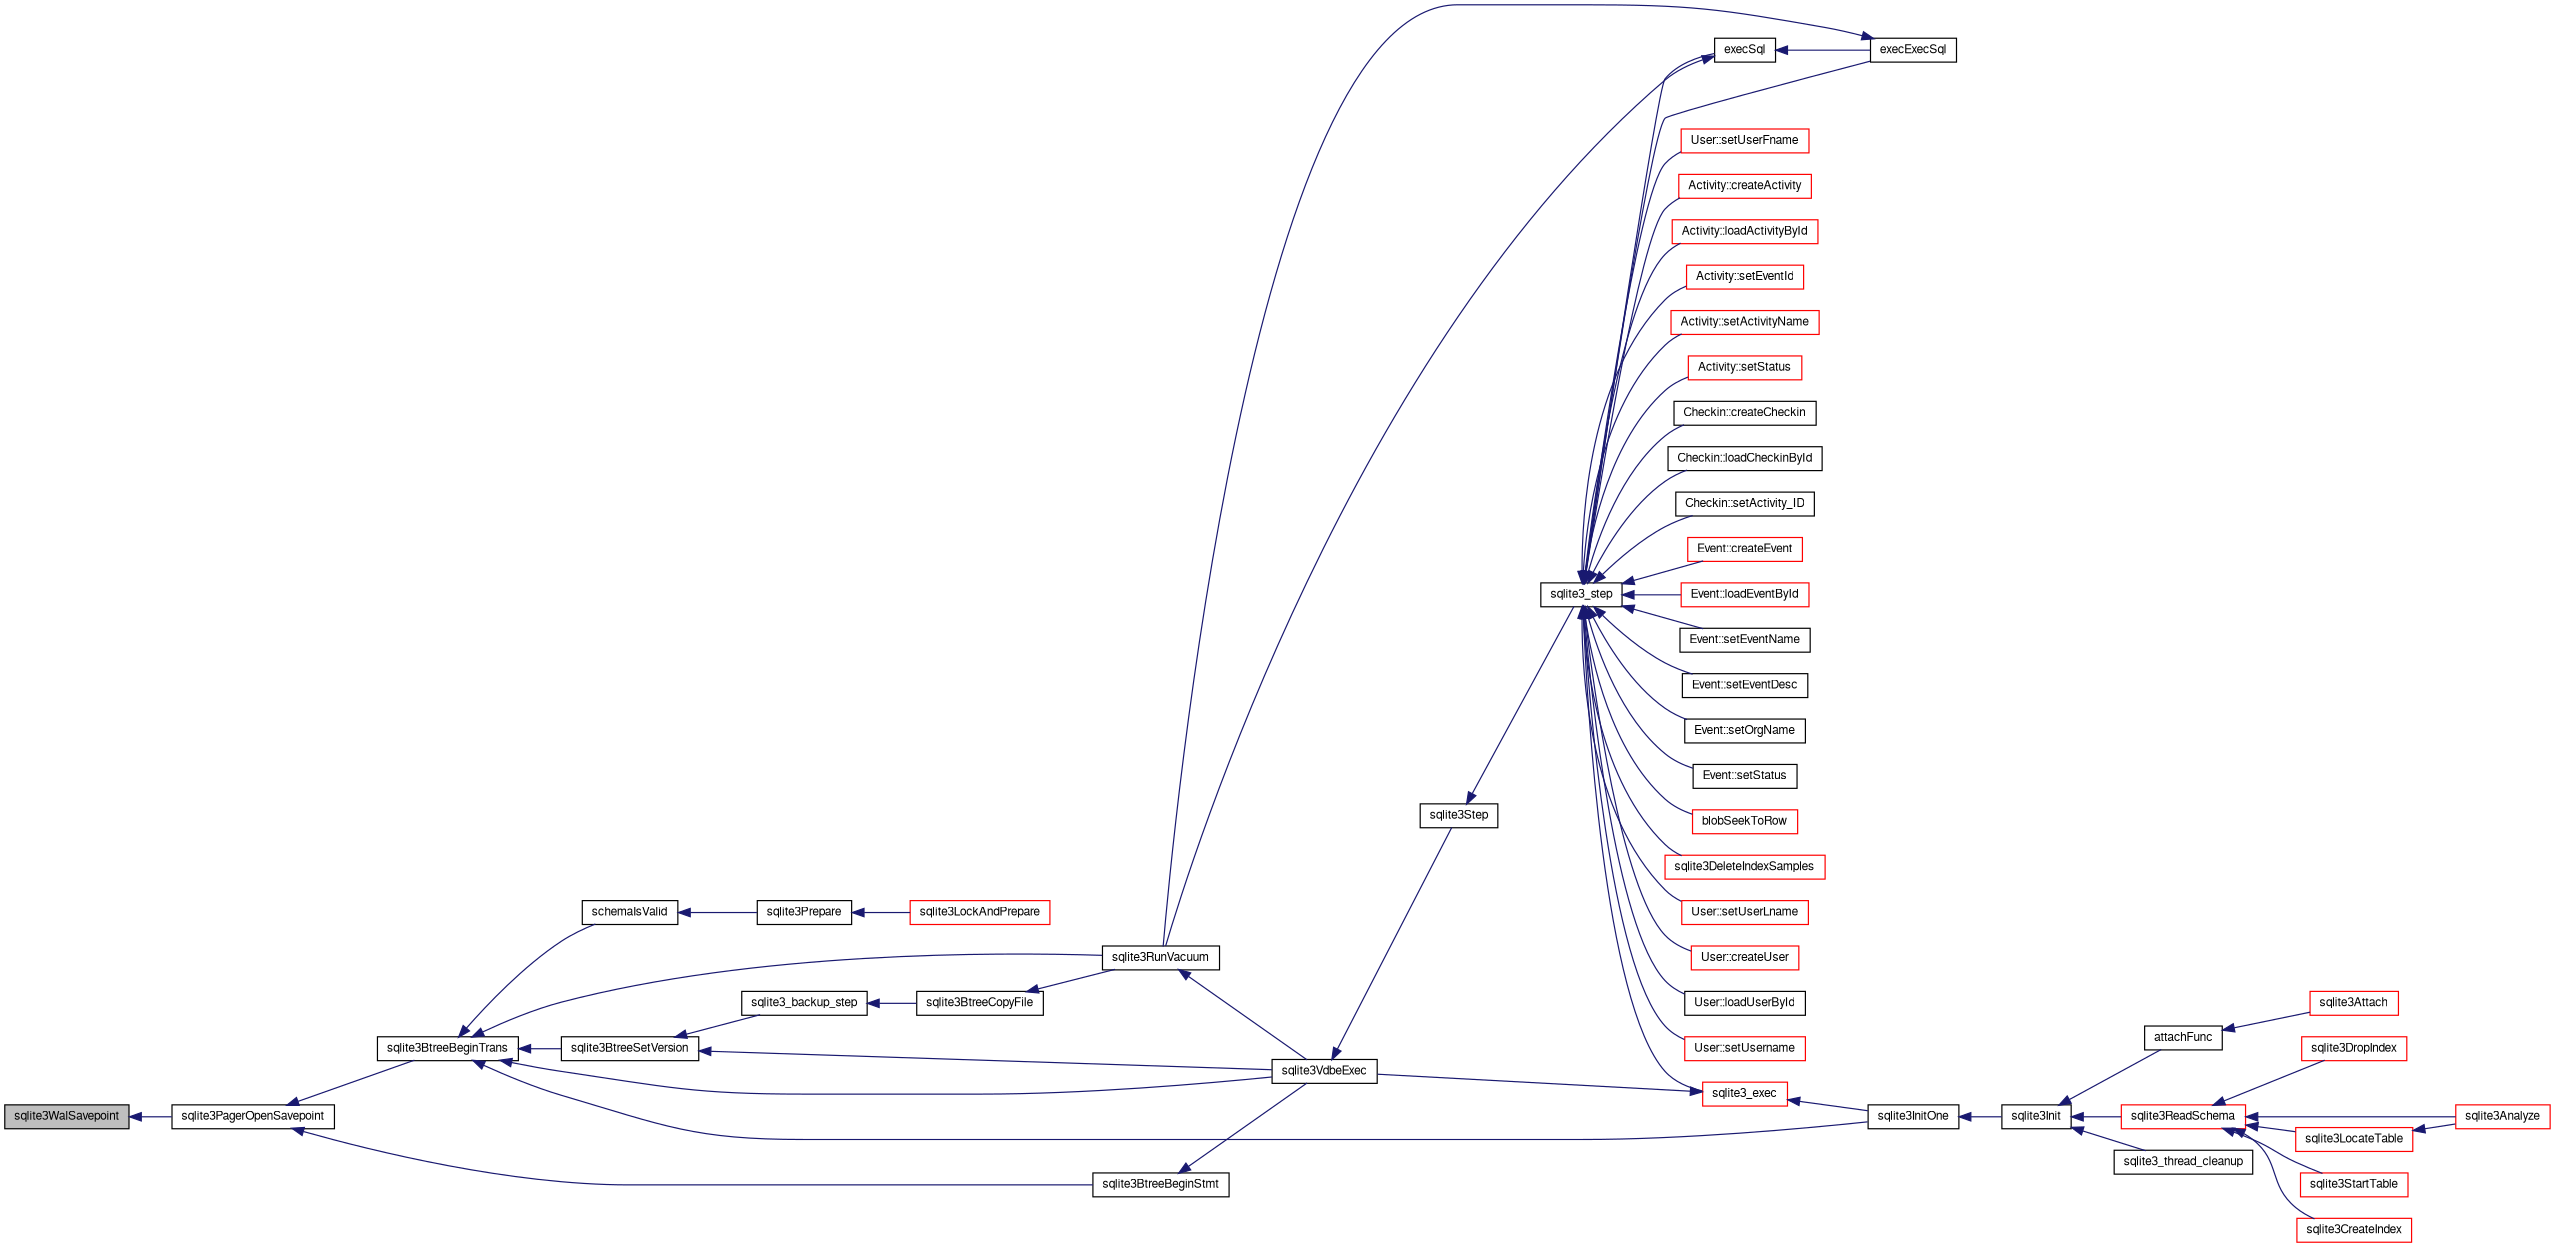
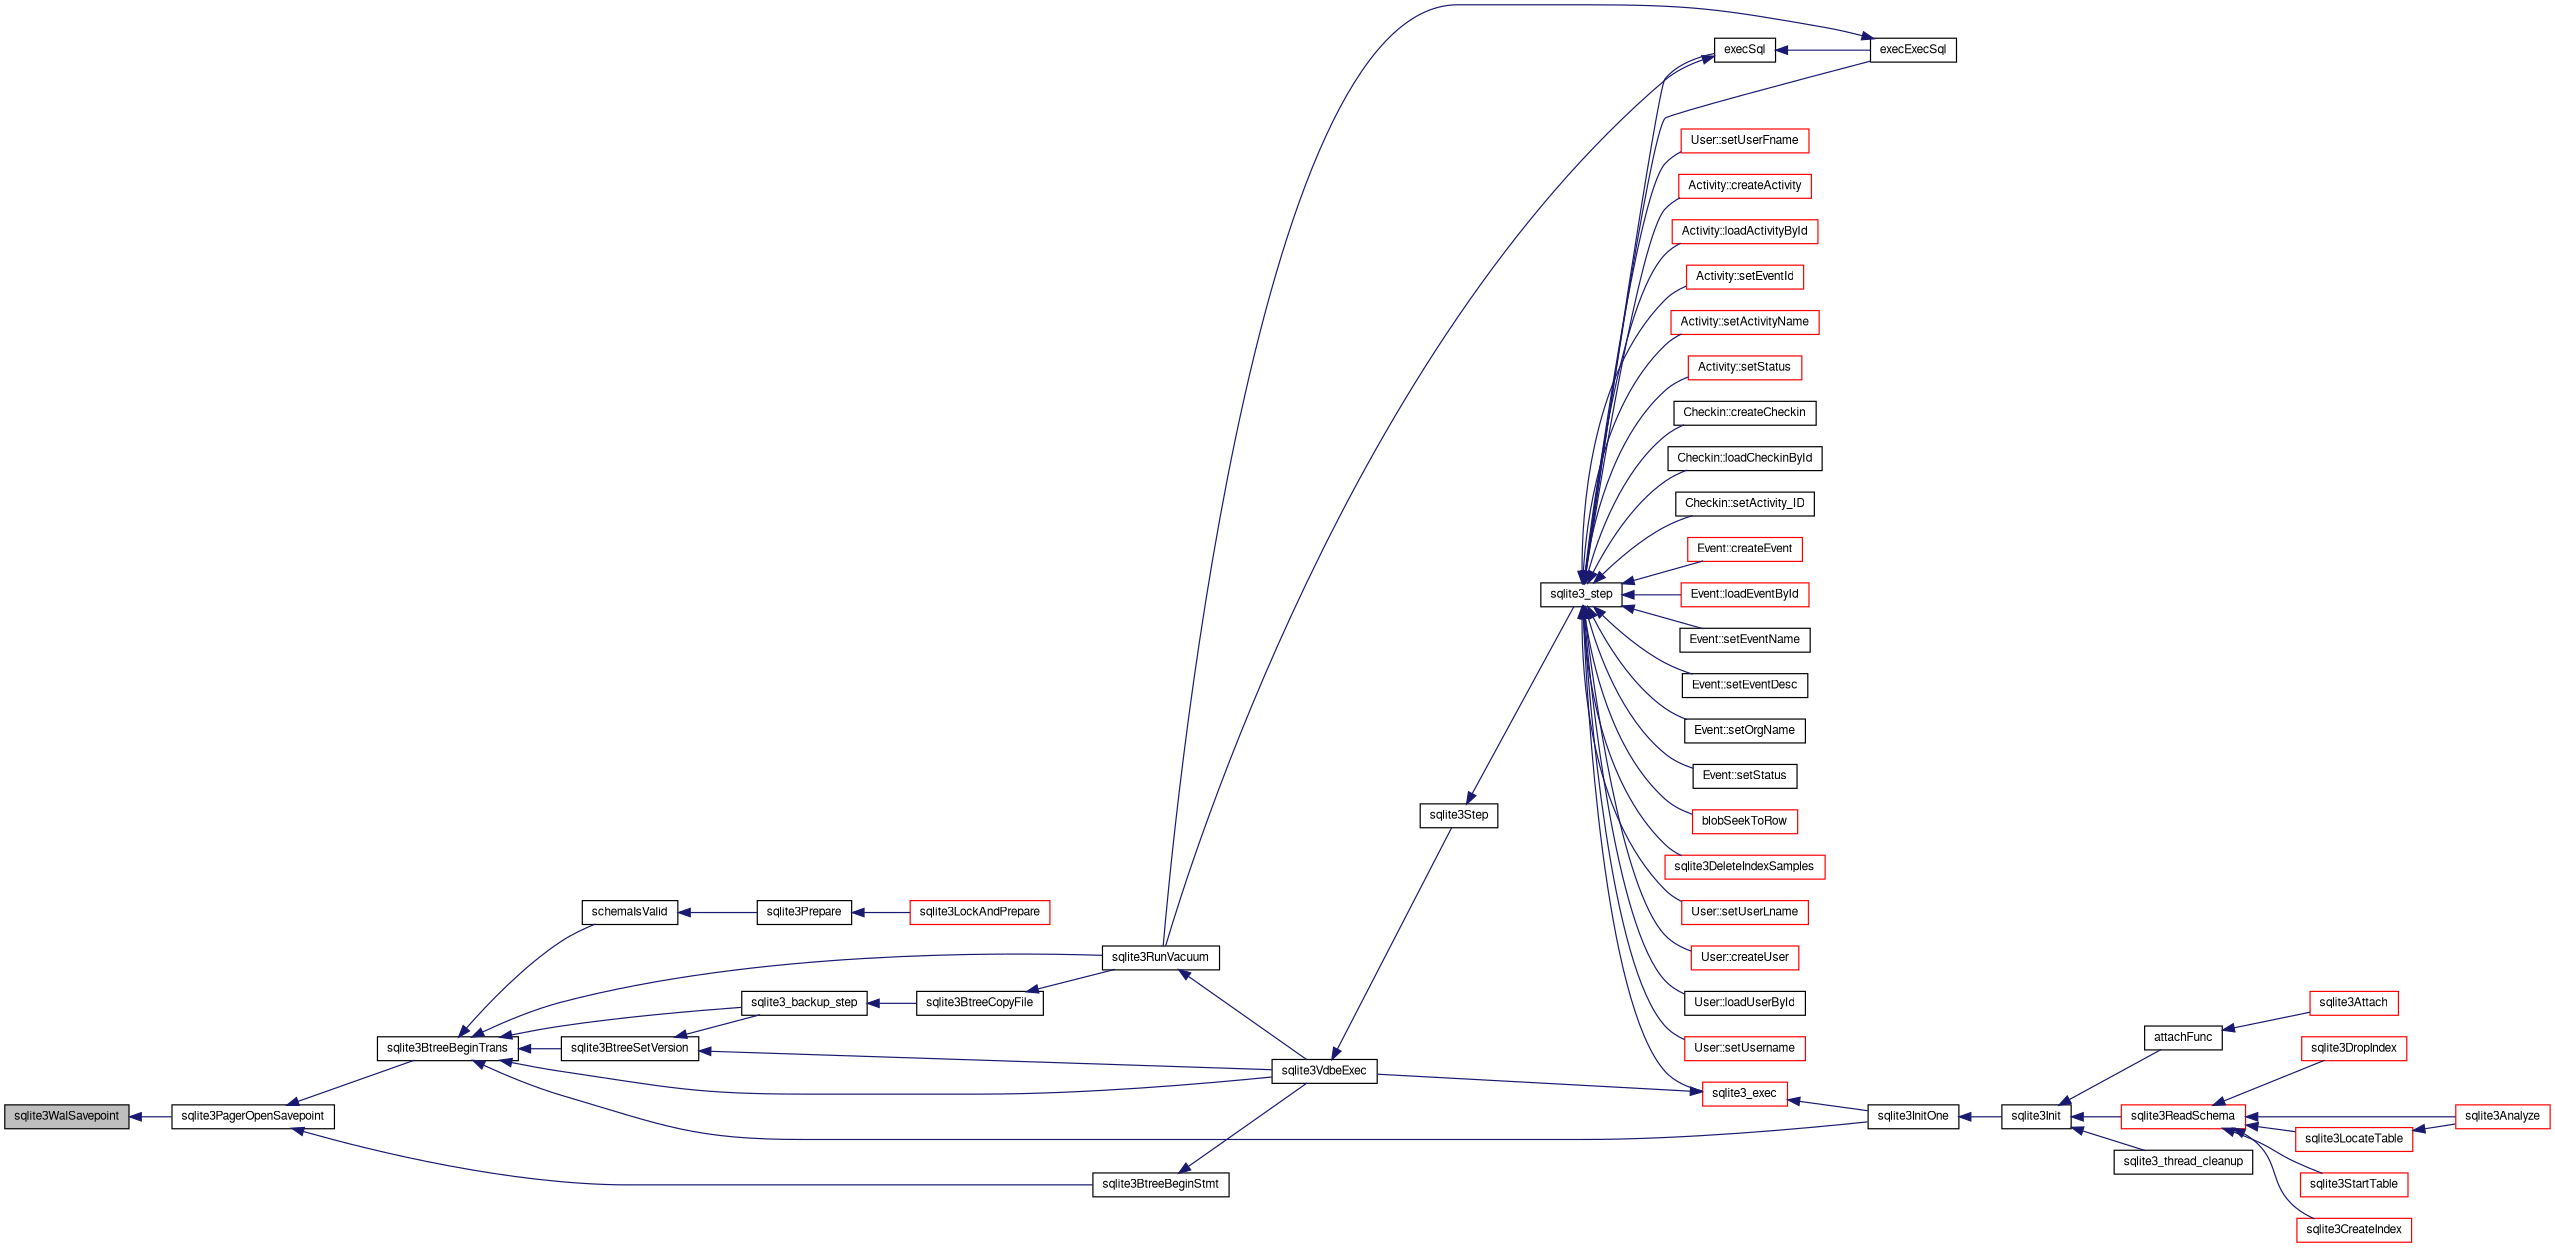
none -> (626, 1018)
